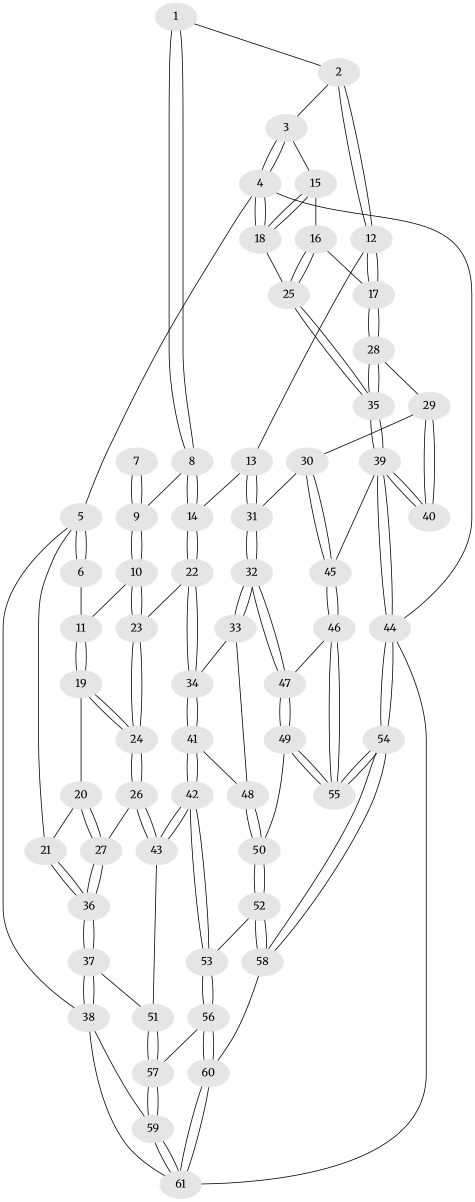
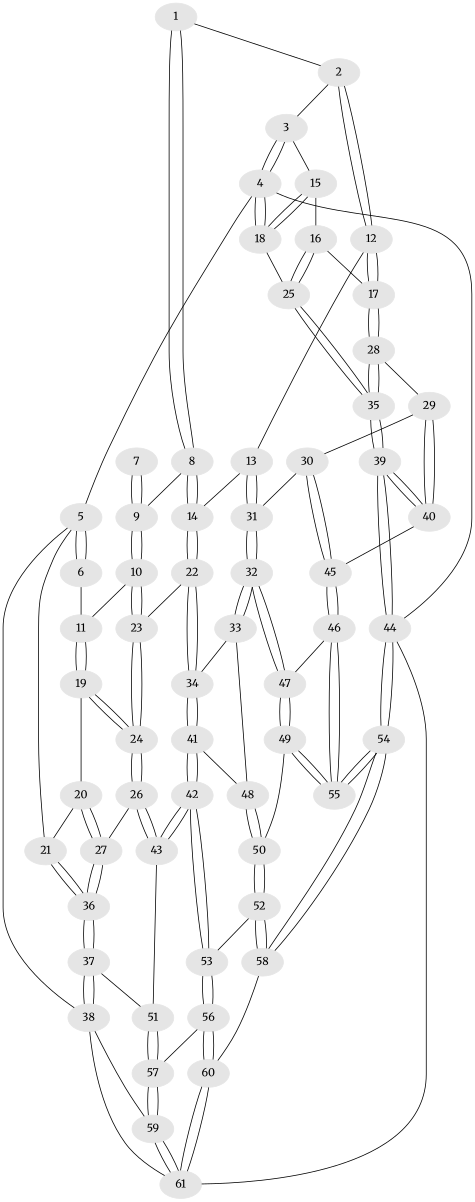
(355, 517) -> (385, 542)
